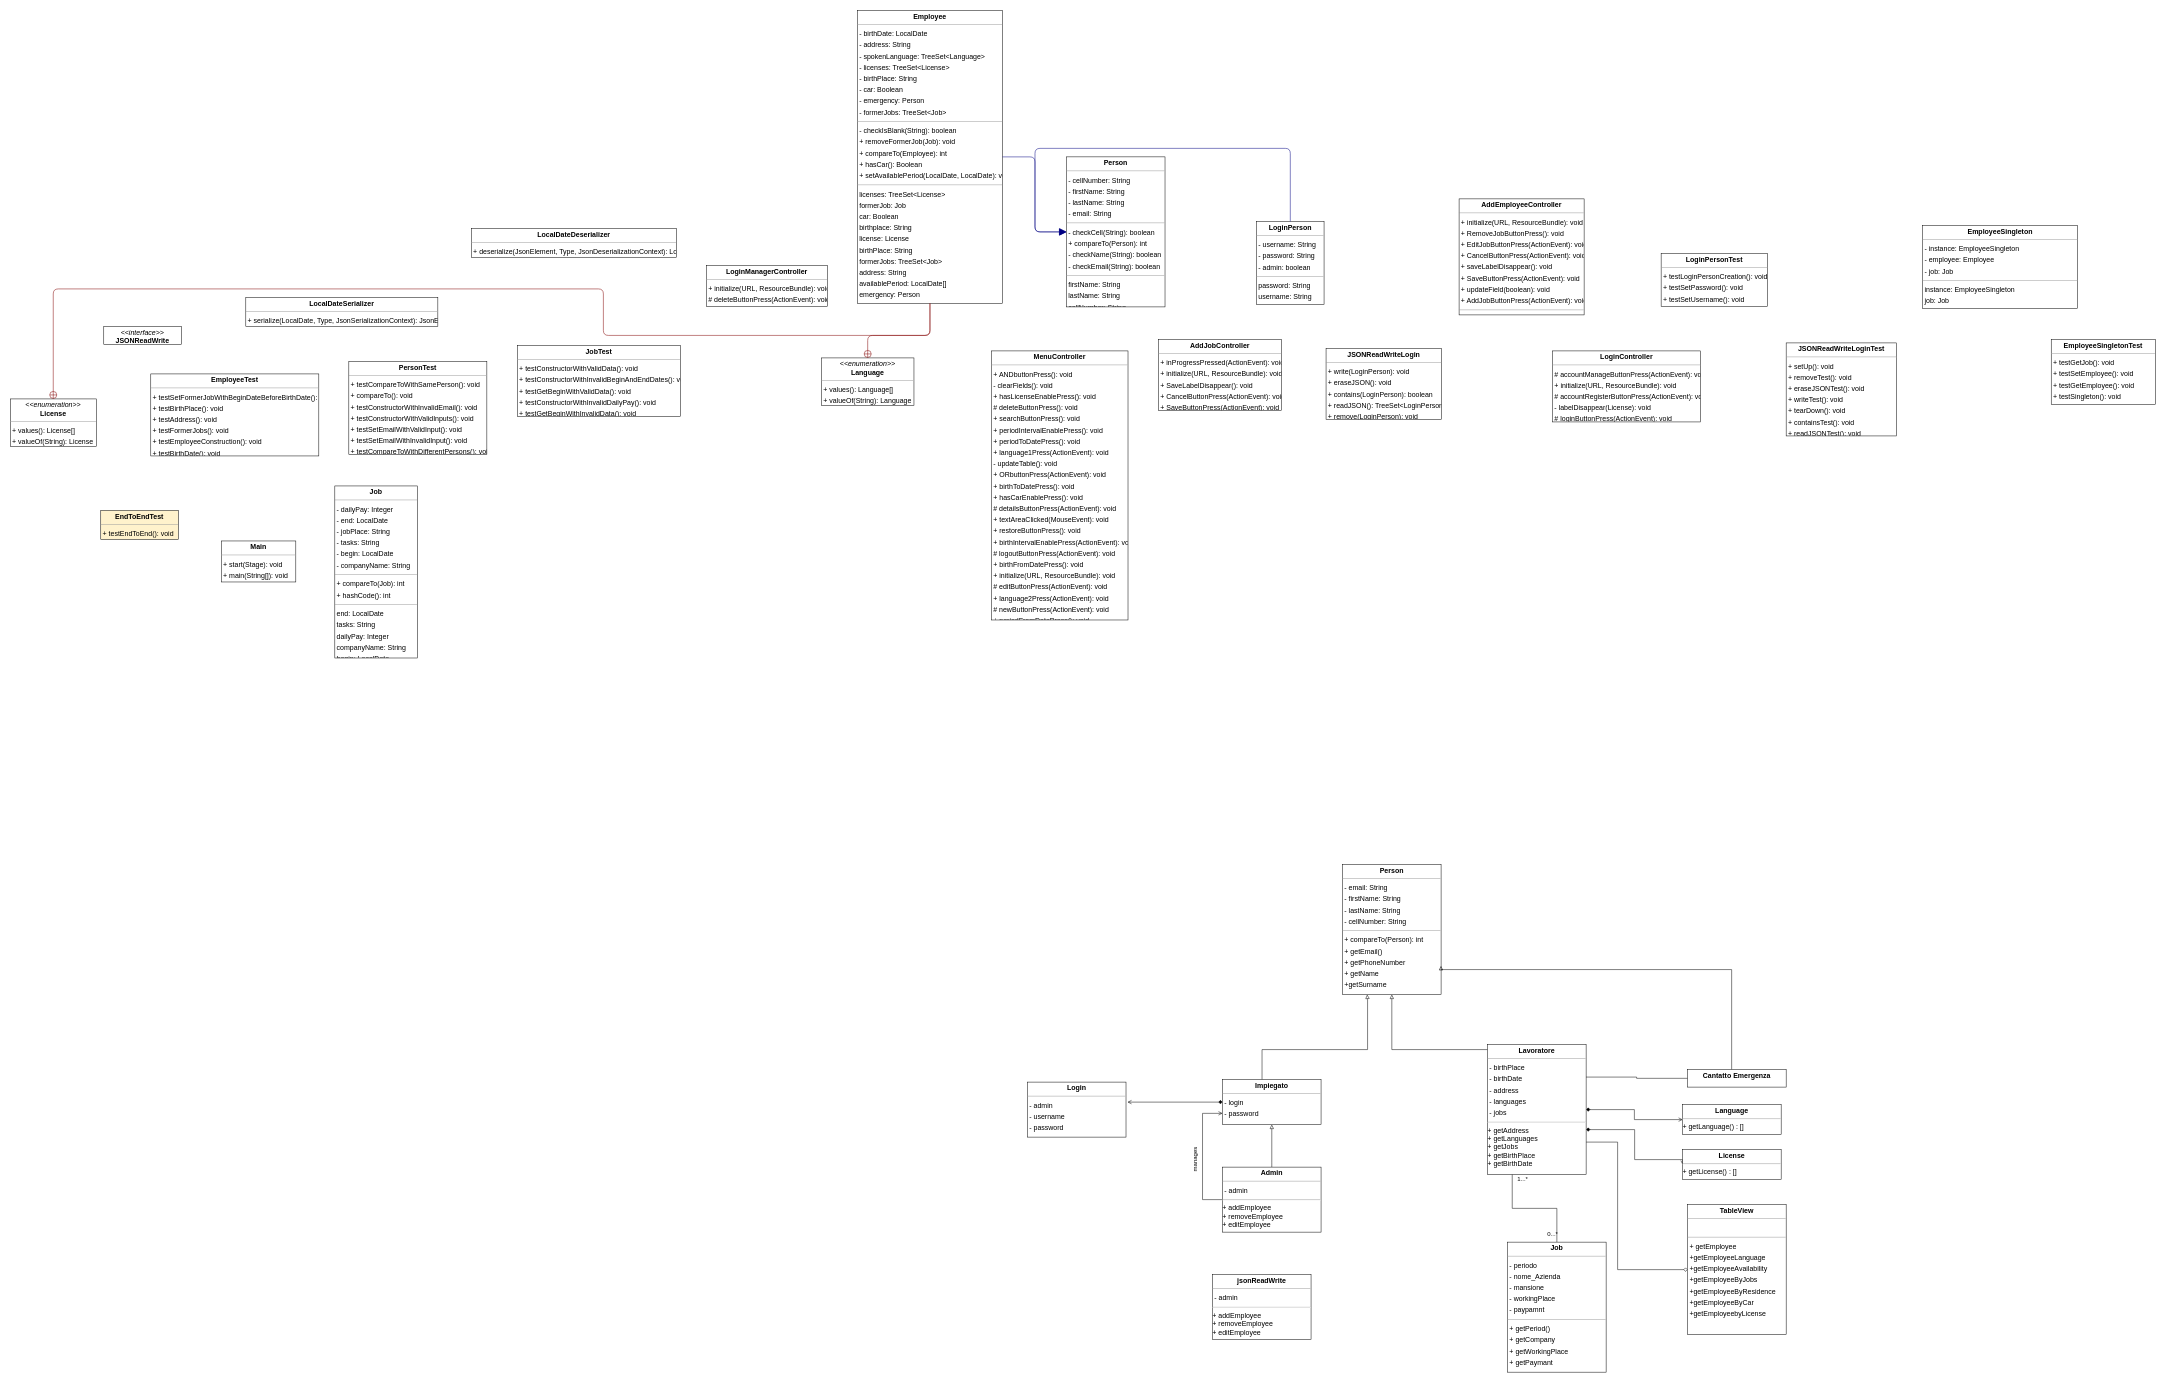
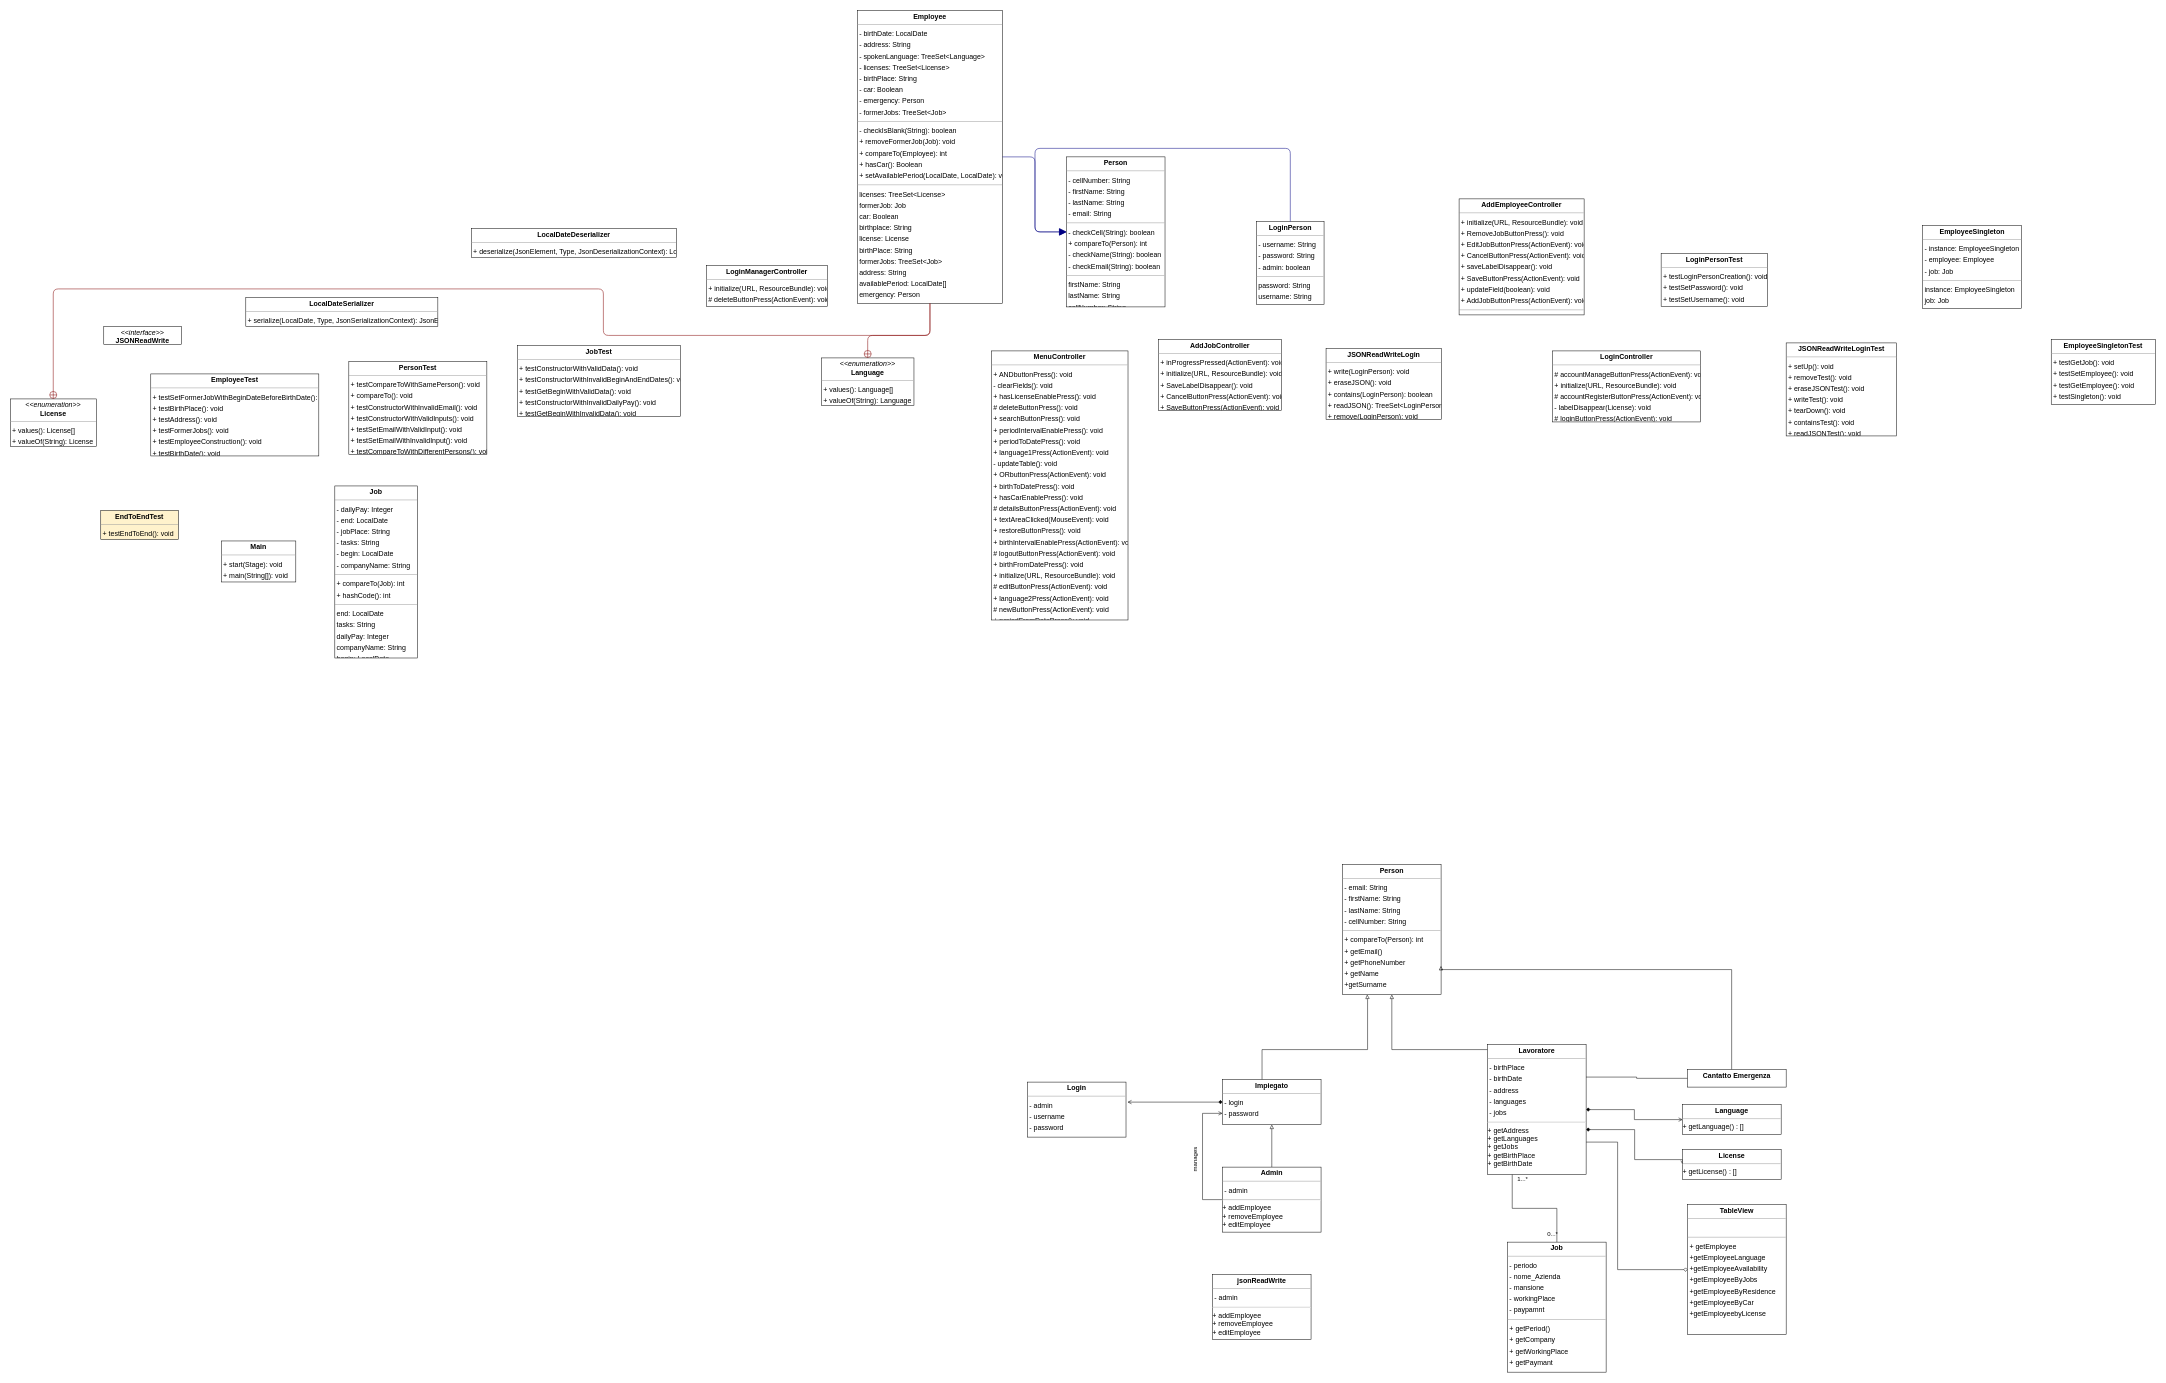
(2000, 267) -> (1972, 267)
